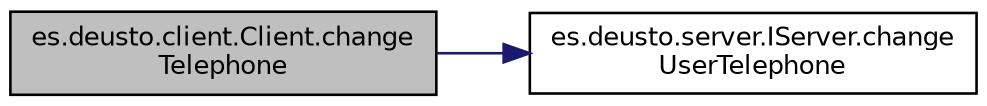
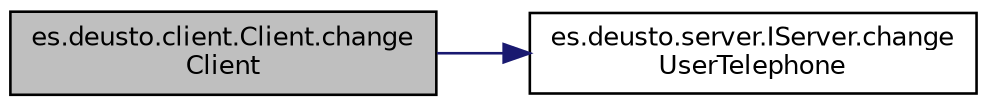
(223, 53) -> (223, 53)
